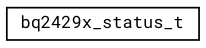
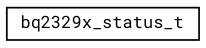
(103, 24) -> (103, 24)
